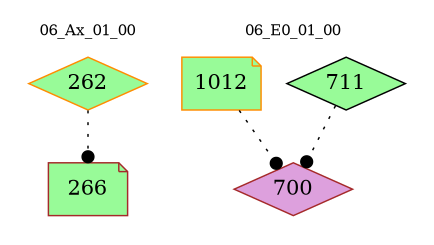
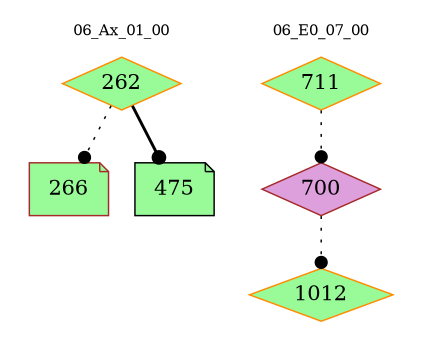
(293, 32) -> (321, 32)
(221, 84) -> (321, 295)
(346, 84) -> (321, 84)
(256, 134) -> (321, 236)
none -> (175, 189)
